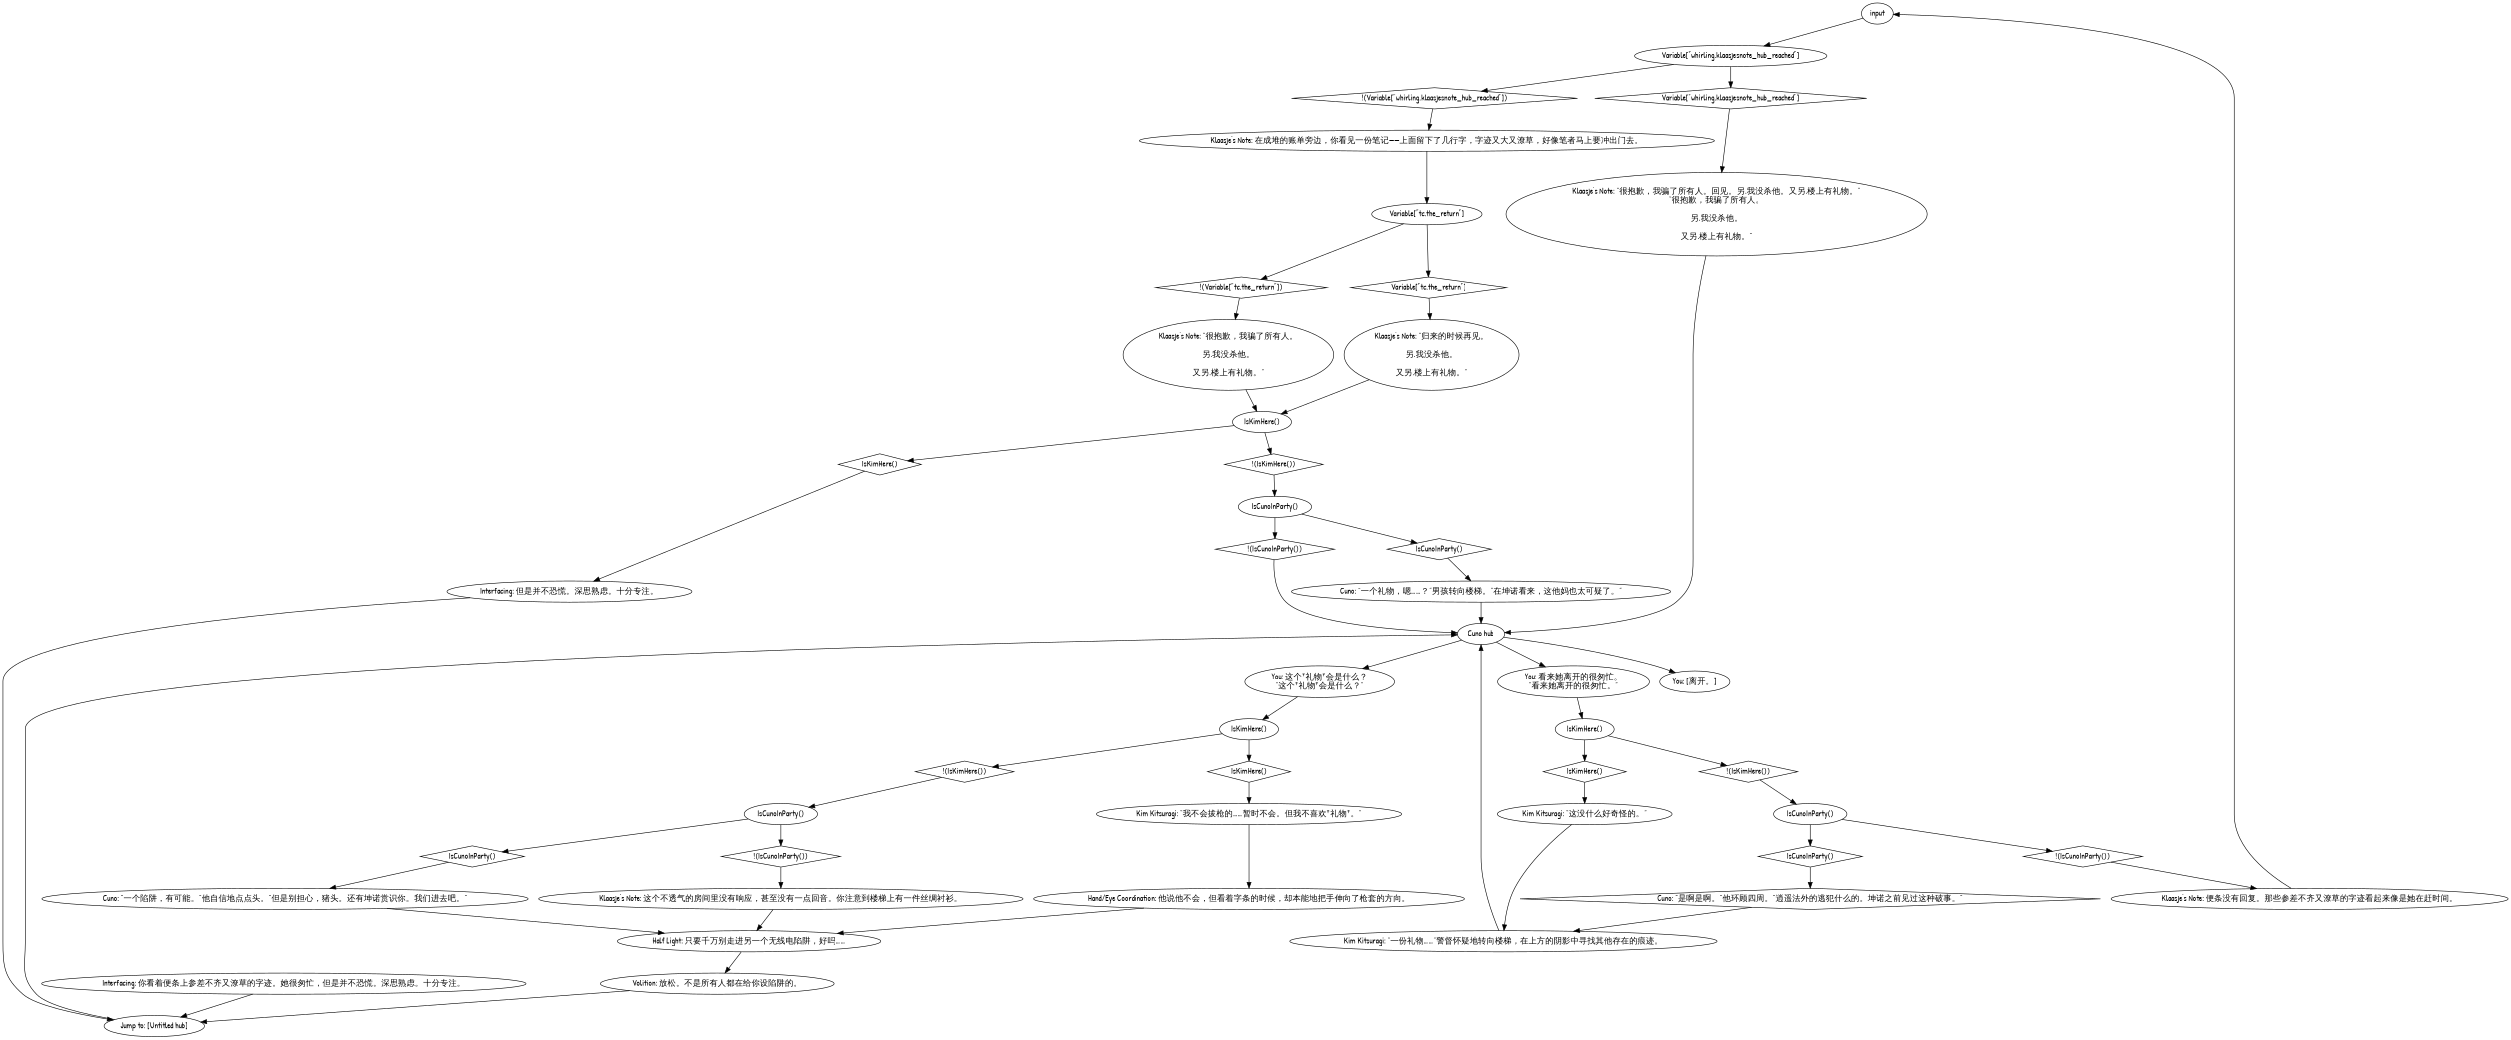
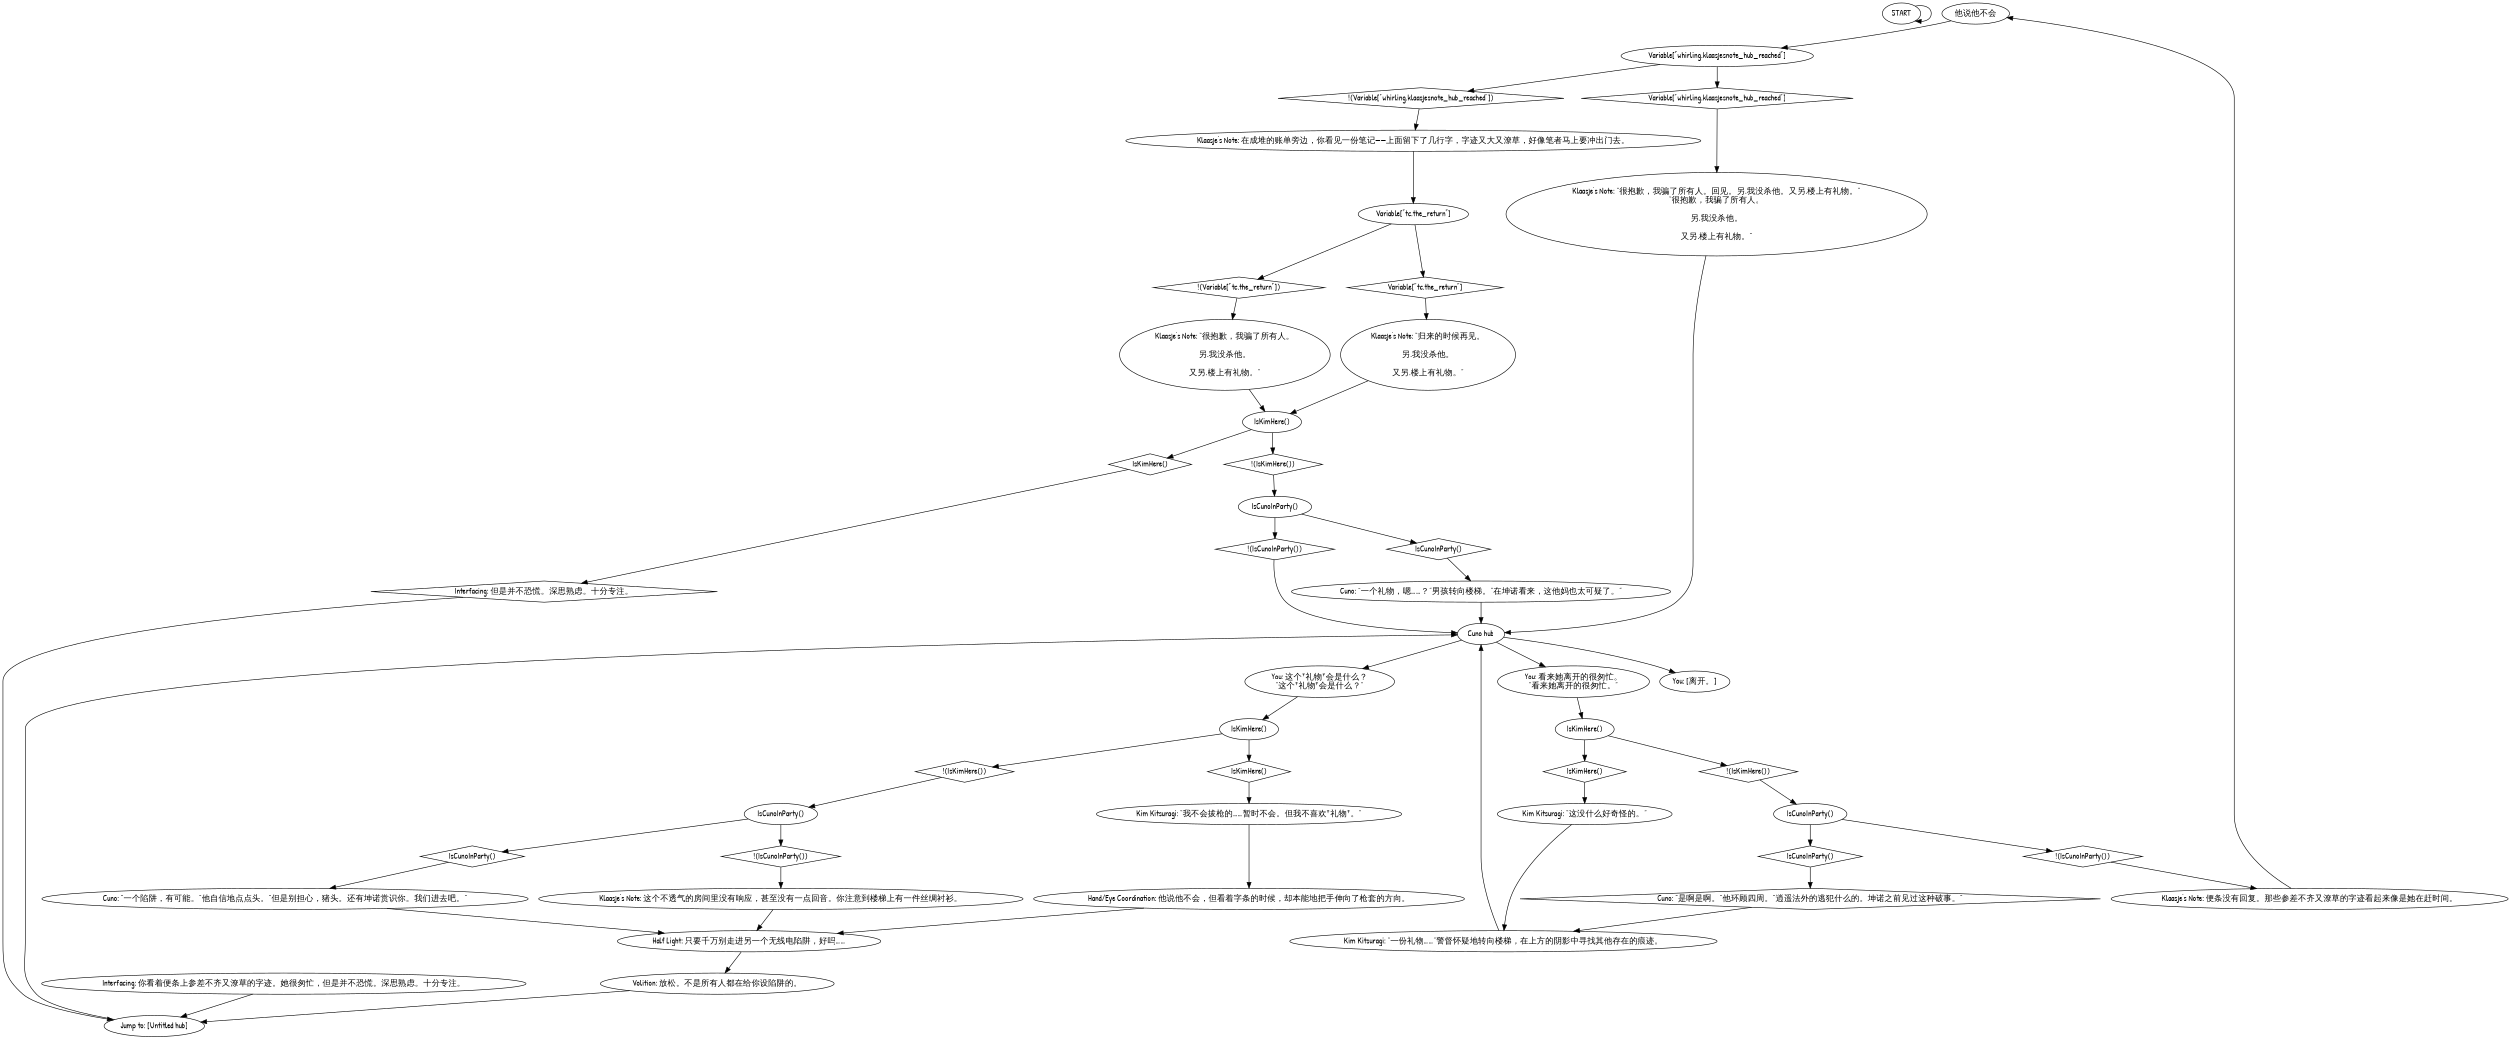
(1877, 14) -> (1976, 14)
none -> (1902, 14)
(569, 592) -> (544, 592)
